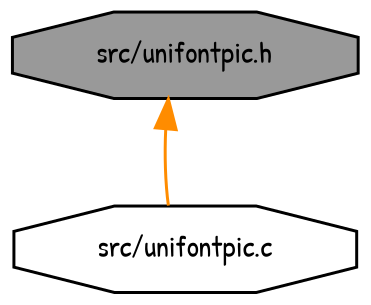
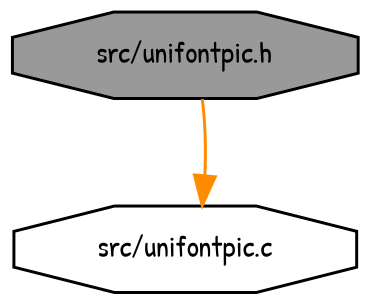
(165, 167) -> (205, 137)
